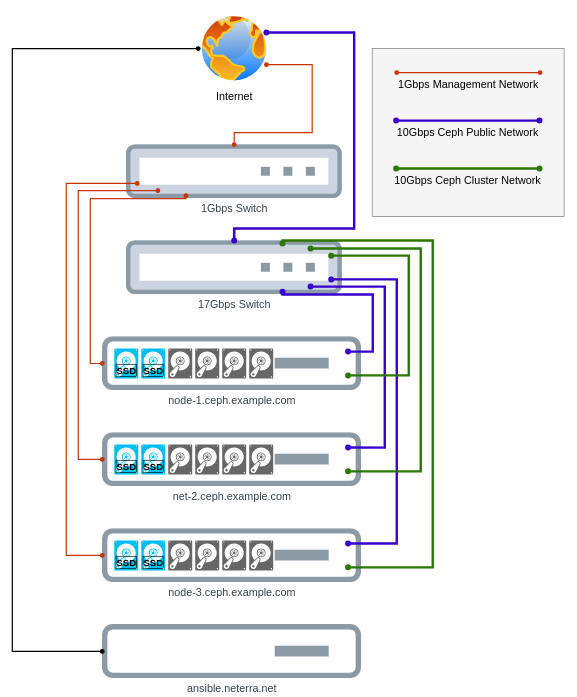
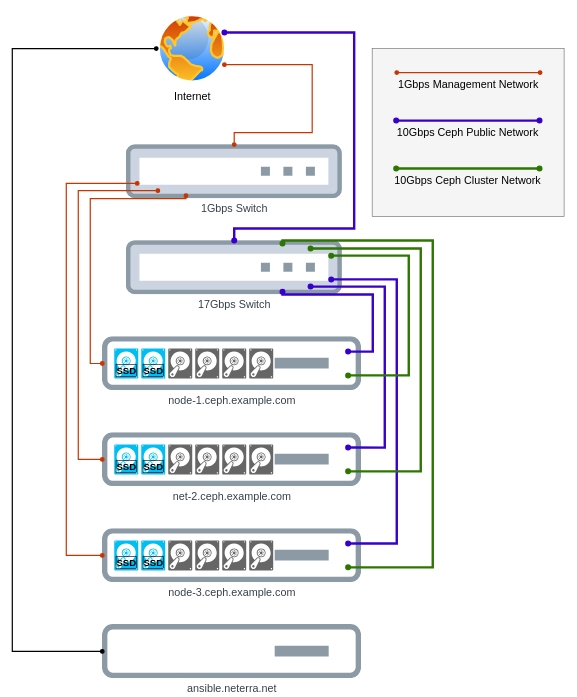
(234, 48) -> (192, 48)
